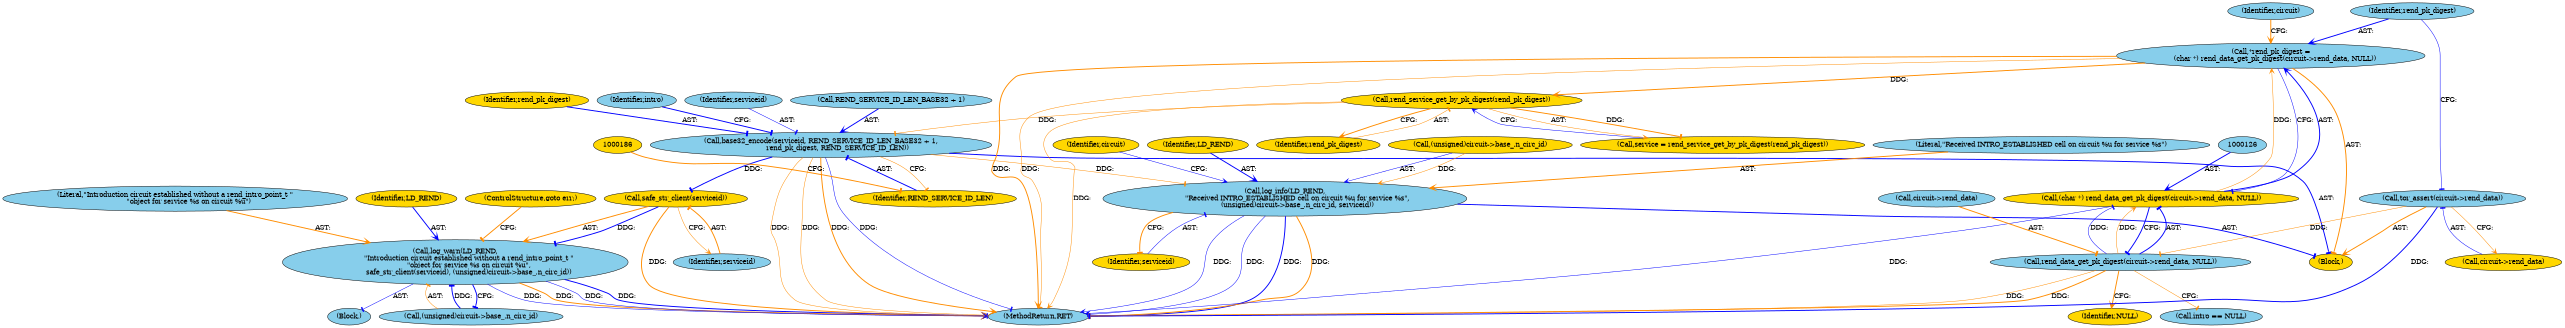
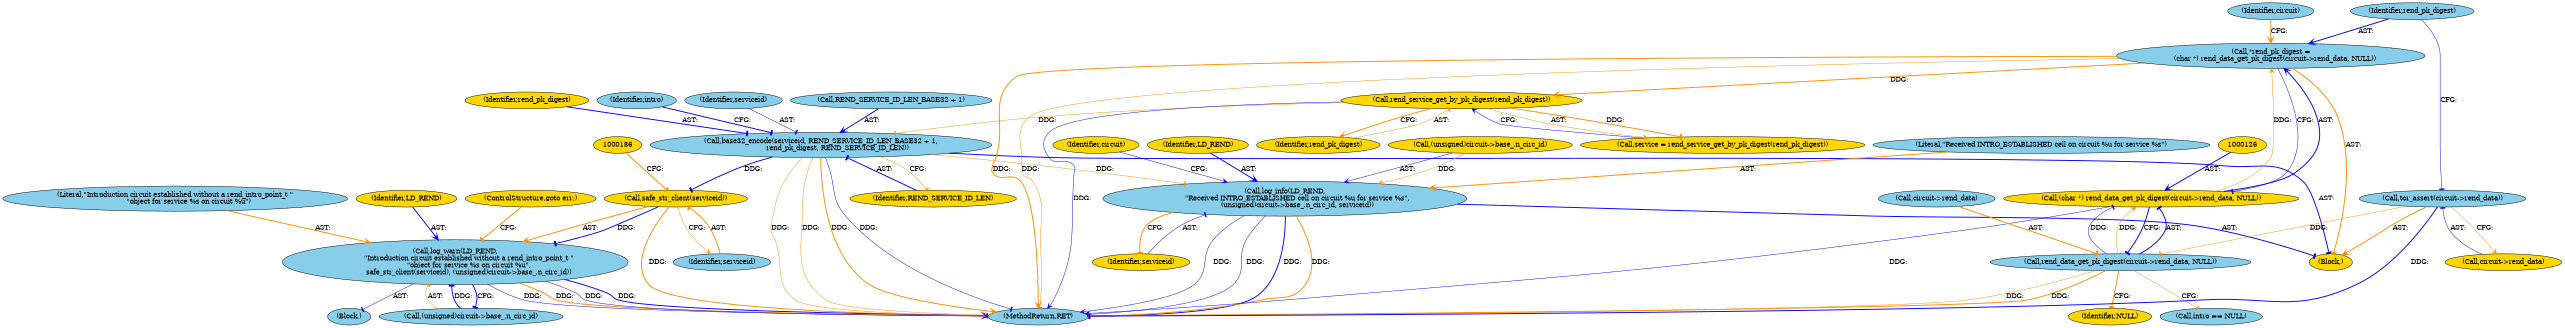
(1096, 118) -> (1096, 118)
(2242, 145) -> (2242, 145)
(765, 166) -> (646, 171)
(2115, 288) -> (2115, 288)
